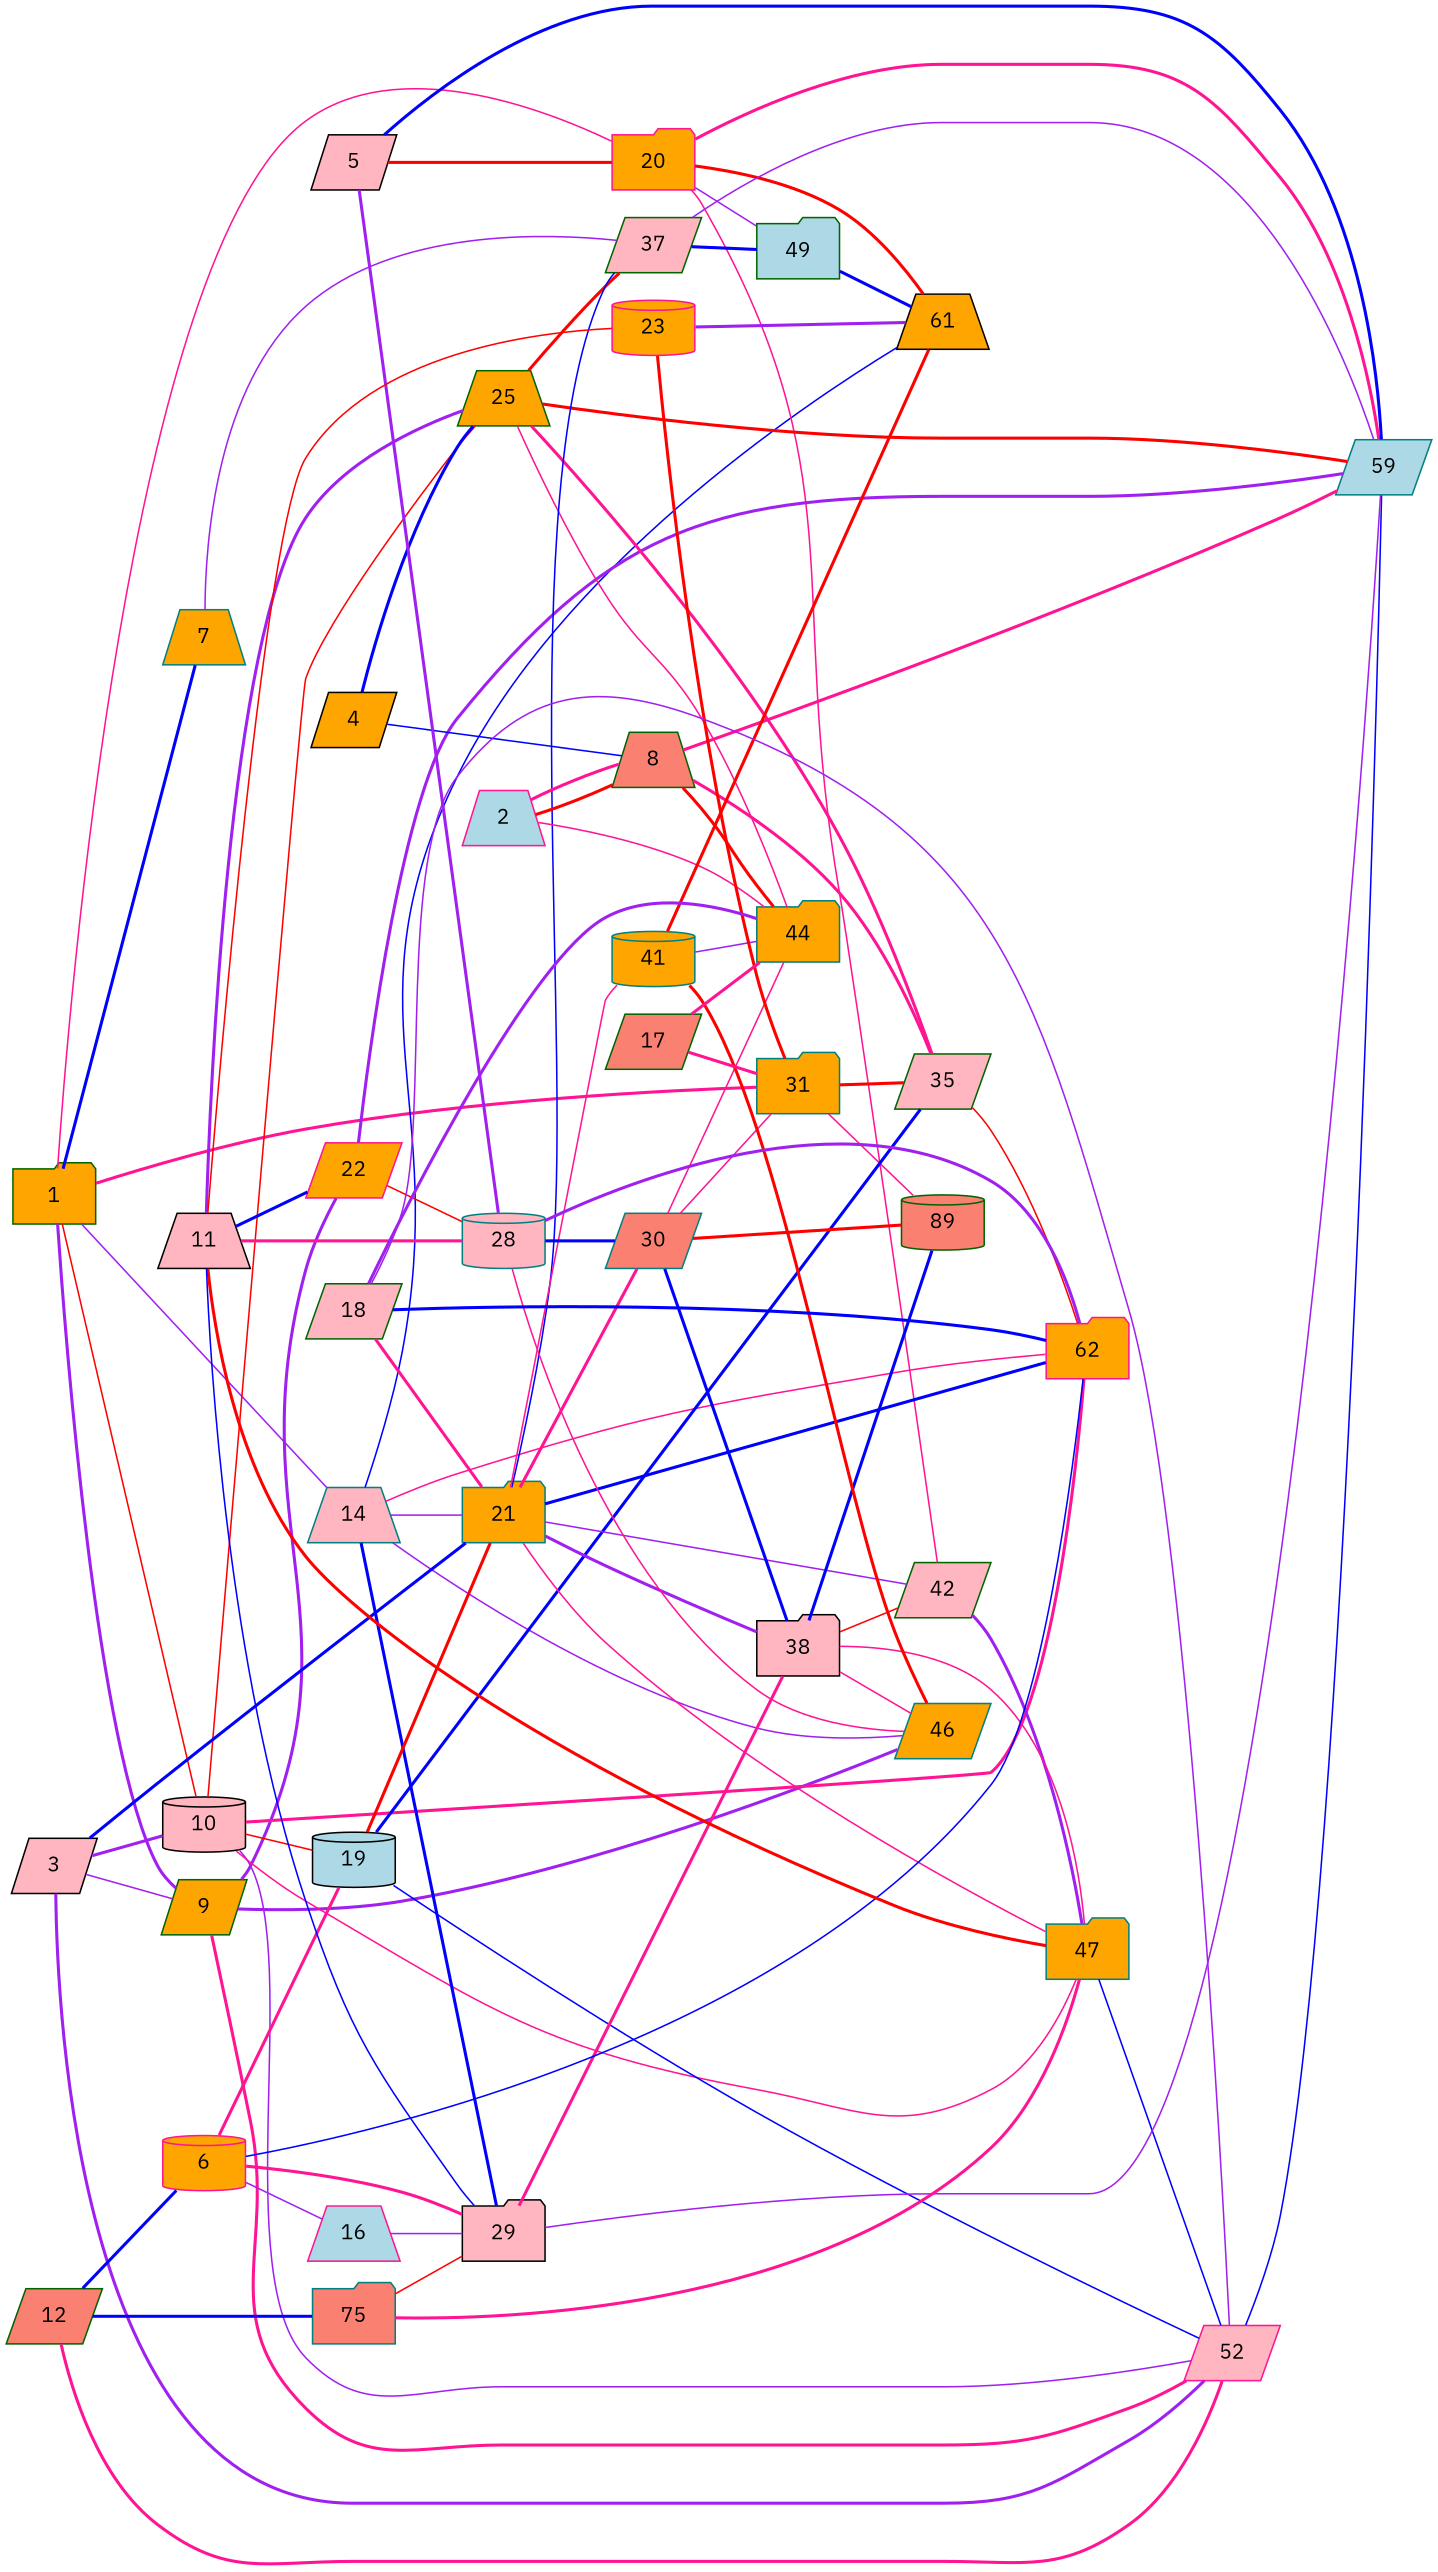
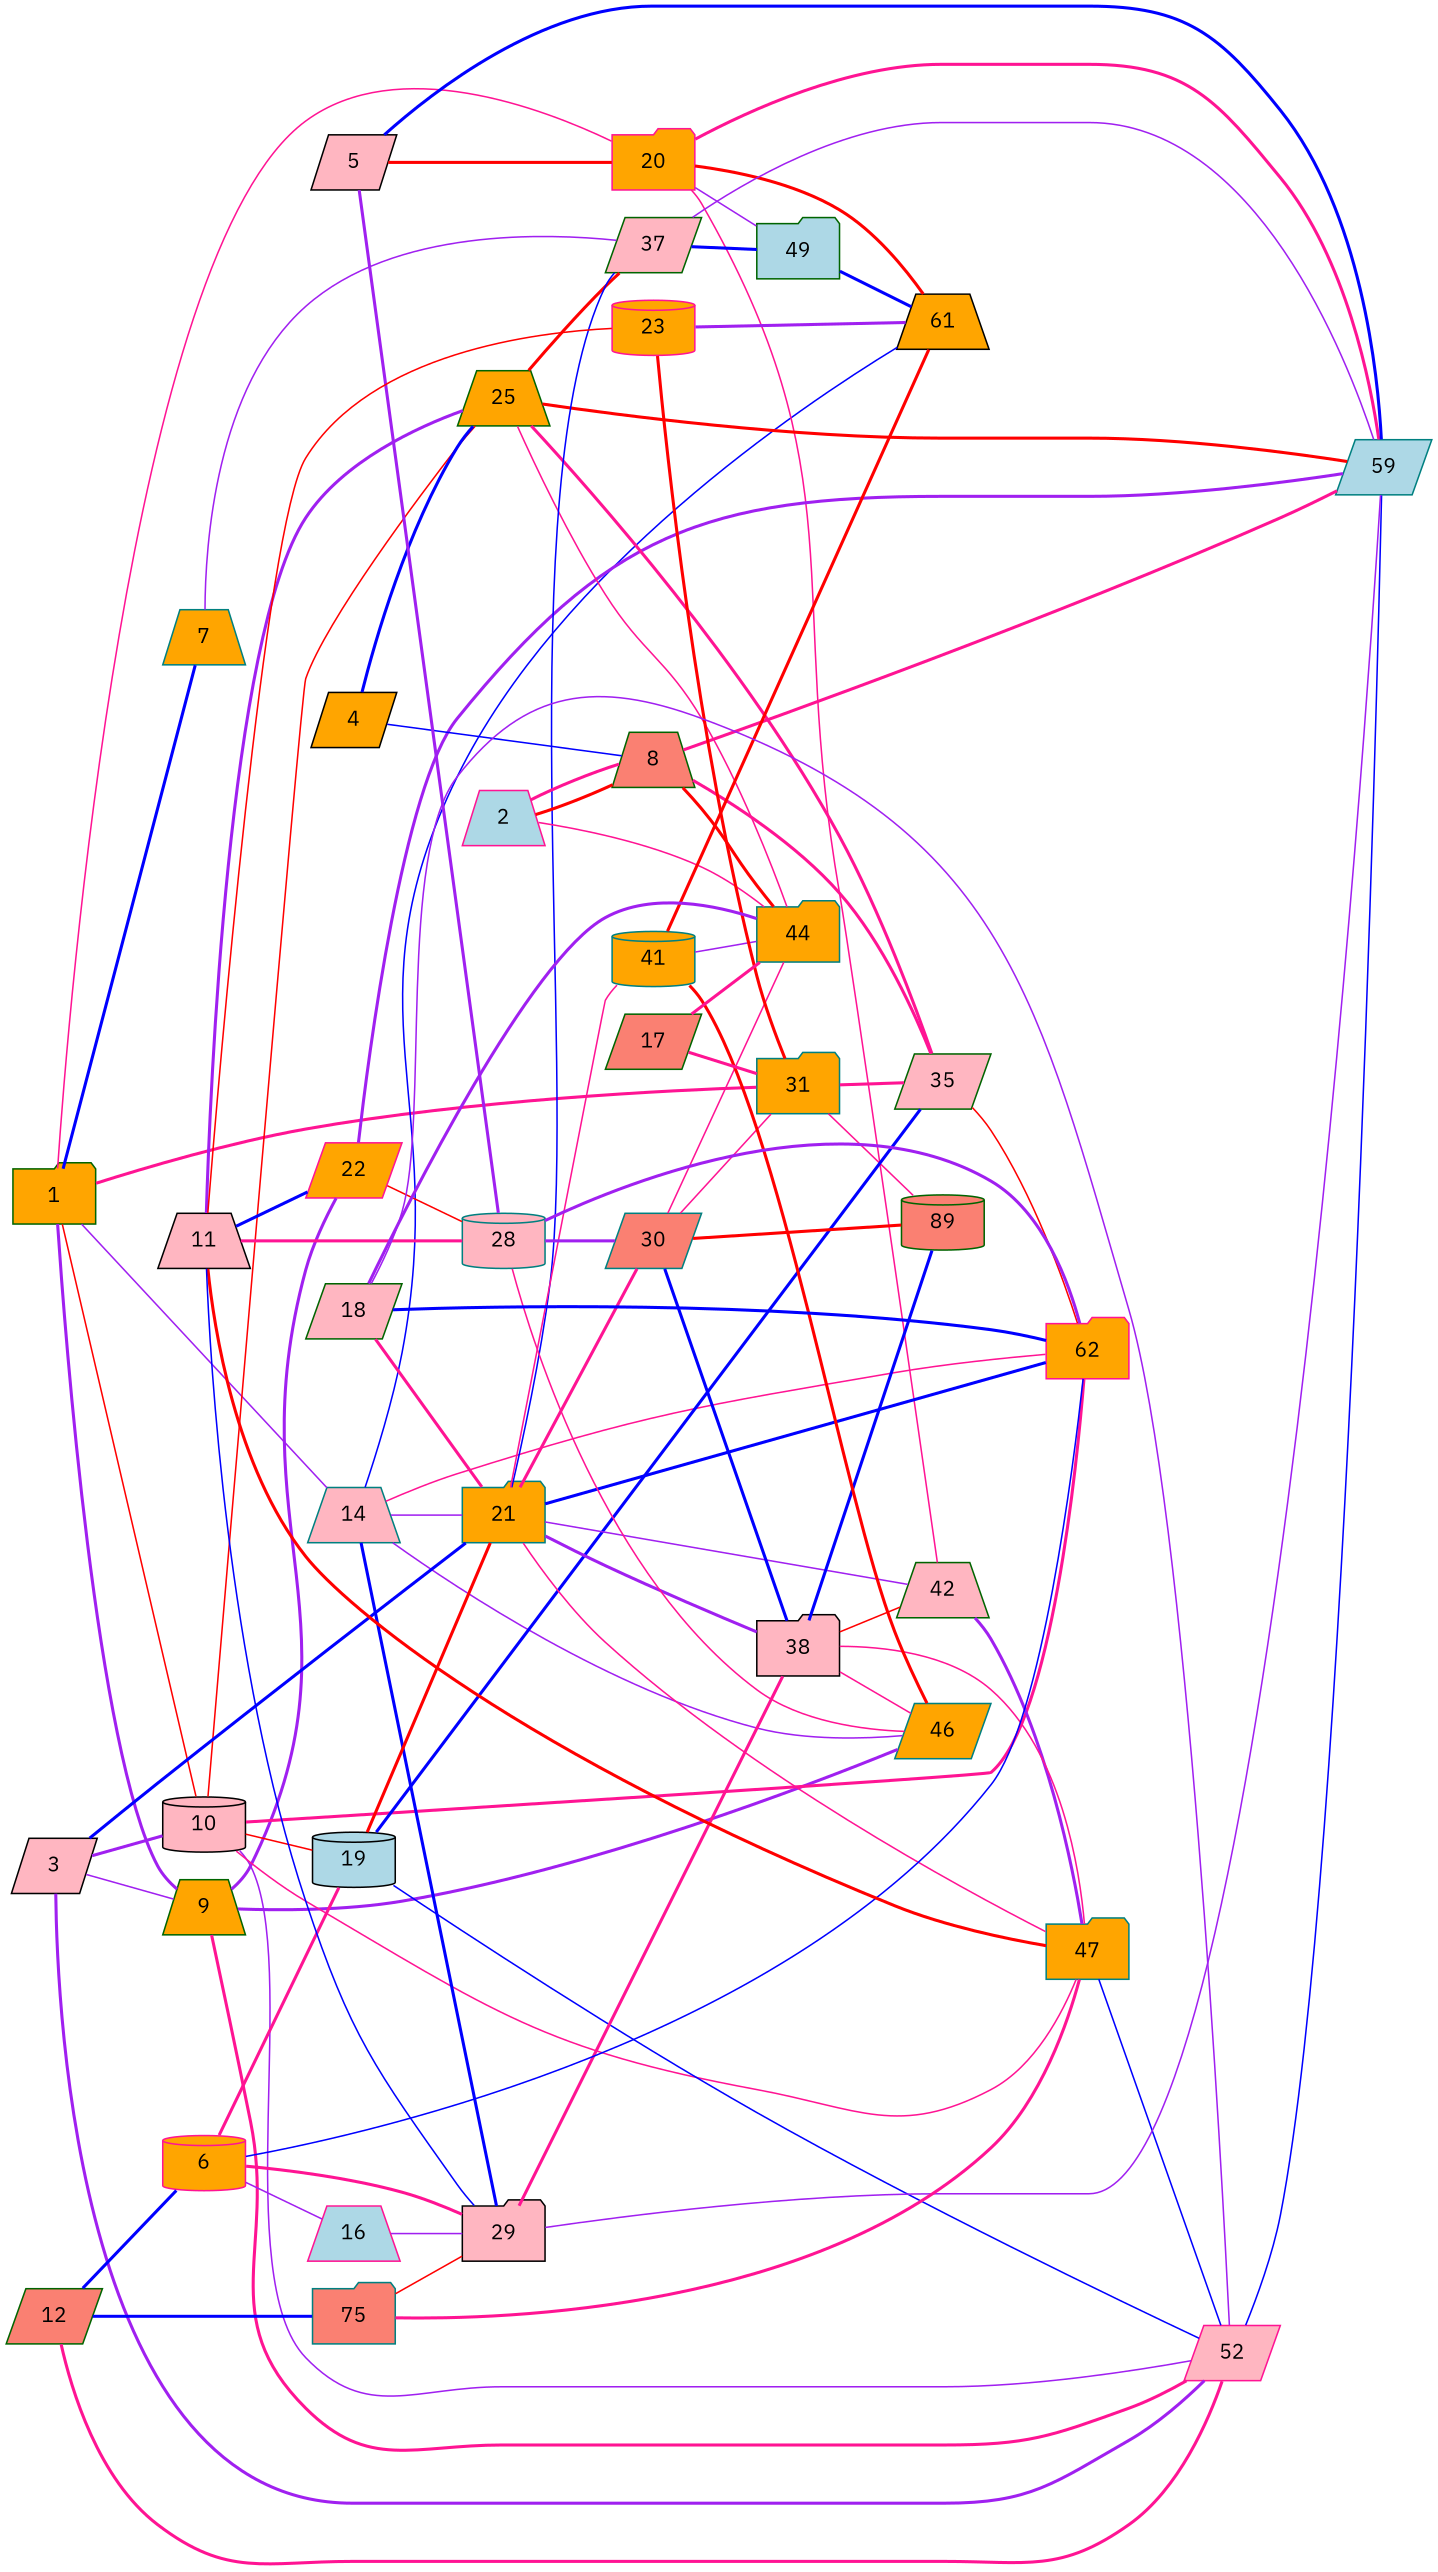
(878, 1084) -> (878, 1084)
(580, 1241) -> (580, 1241)
(943, 1590) -> (943, 1590)
(204, 1907) -> (204, 1907)
